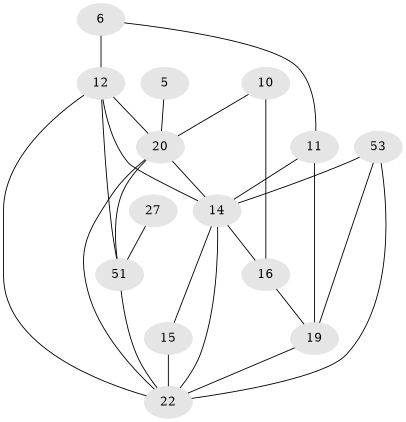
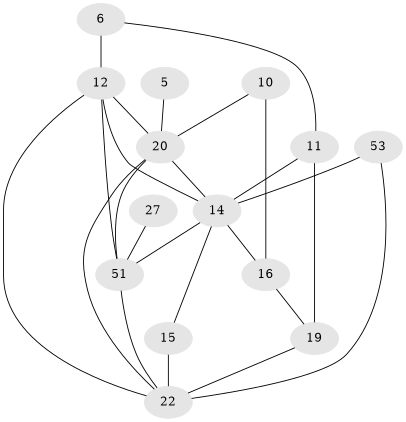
(346, 243) -> none
(212, 311) -> (168, 243)
